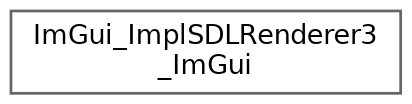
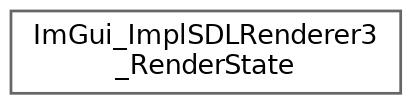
(206, 52) -> (206, 52)
